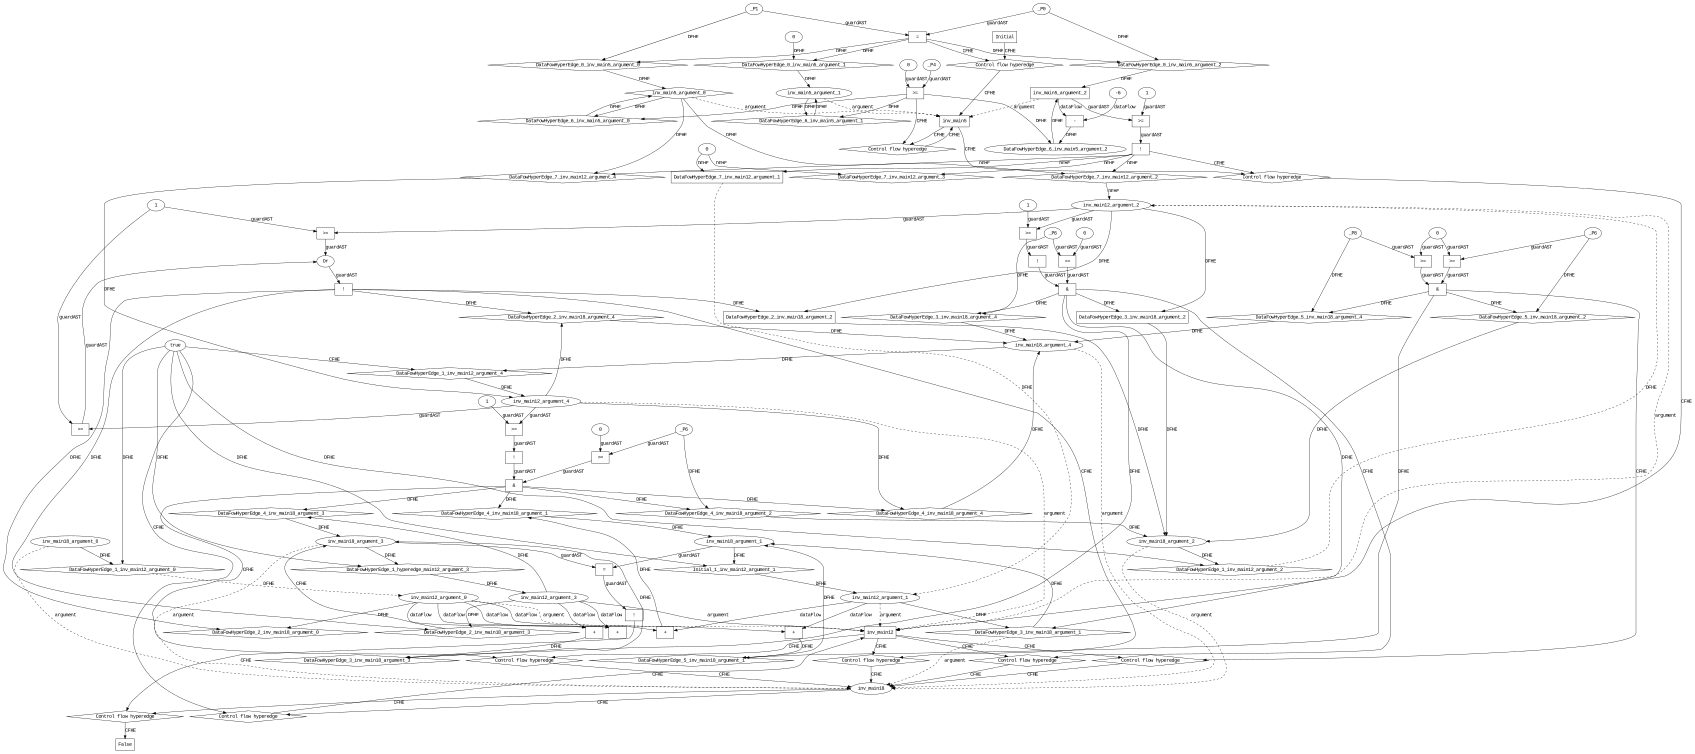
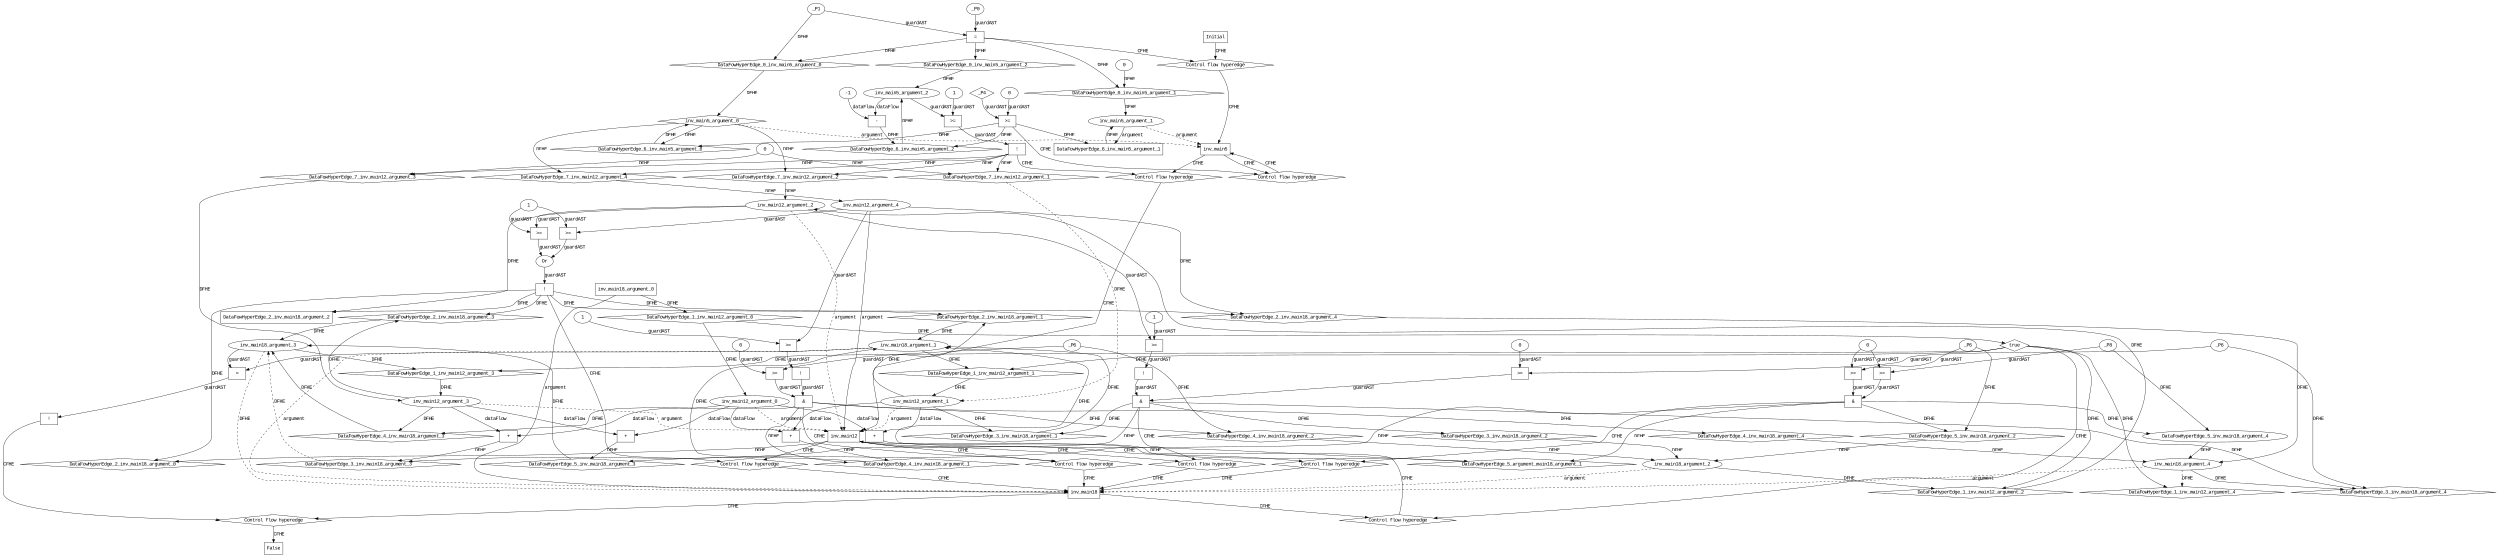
(1102, 36) -> none
(932, 65) -> (982, 93)
(1060, 93) -> (902, 93)
(1118, 93) -> (848, 93)
(810, 107) -> (1132, 135)
(1006, 108) -> none
(811, 121) -> (1108, 149)
(1055, 149) -> (902, 149)
(727, 177) -> (997, 177)
(1205, 250) -> none
(1657, 288) -> (1564, 330)
none -> (202, 313)
none -> (990, 317)
(1132, 317) -> (1494, 436)
(1309, 317) -> (2215, 436)
(993, 330) -> (2264, 485)
(1067, 334) -> none
(175, 345) -> (2015, 345)
(335, 359) -> (2128, 419)
(756, 359) -> (2182, 477)
(493, 387) -> none
(775, 413) -> none
(953, 435) -> (861, 320)
(123, 440) -> (1369, 335)
none -> (582, 464)
(70, 542) -> (626, 289)
(408, 570) -> (441, 373)
(734, 570) -> (981, 373)
(301, 584) -> (319, 331)
(275, 587) -> (724, 358)
(641, 605) -> (276, 416)
(184, 615) -> (245, 419)
(353, 615) -> (503, 455)
(713, 622) -> (655, 413)
(941, 658) -> (319, 477)
(692, 661) -> (1522, 464)
(392, 682) -> (582, 484)
(871, 689) -> (1084, 492)
